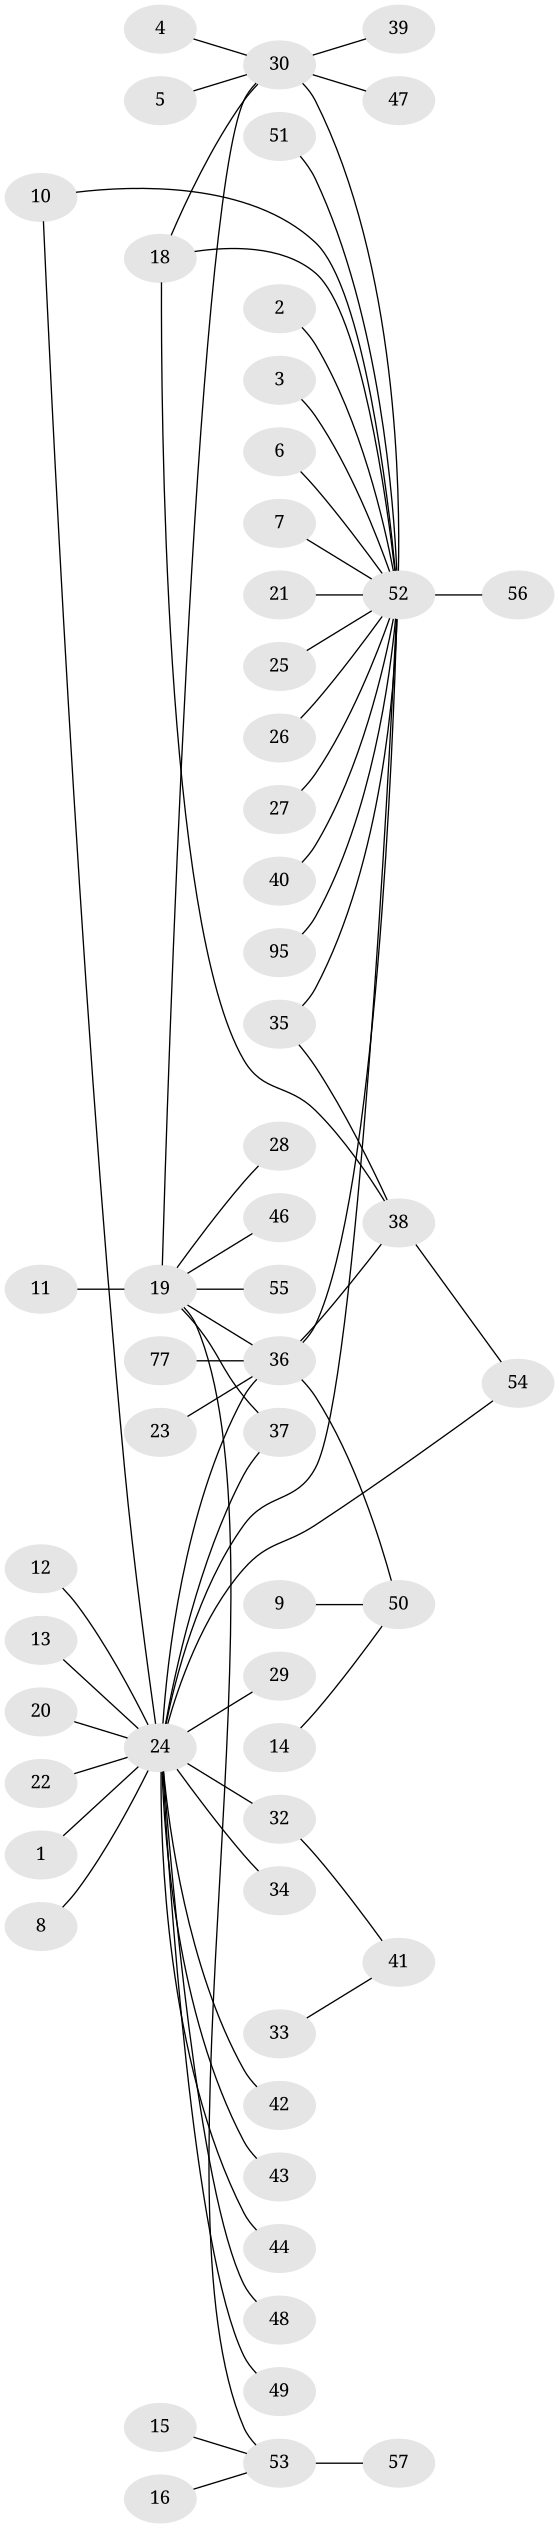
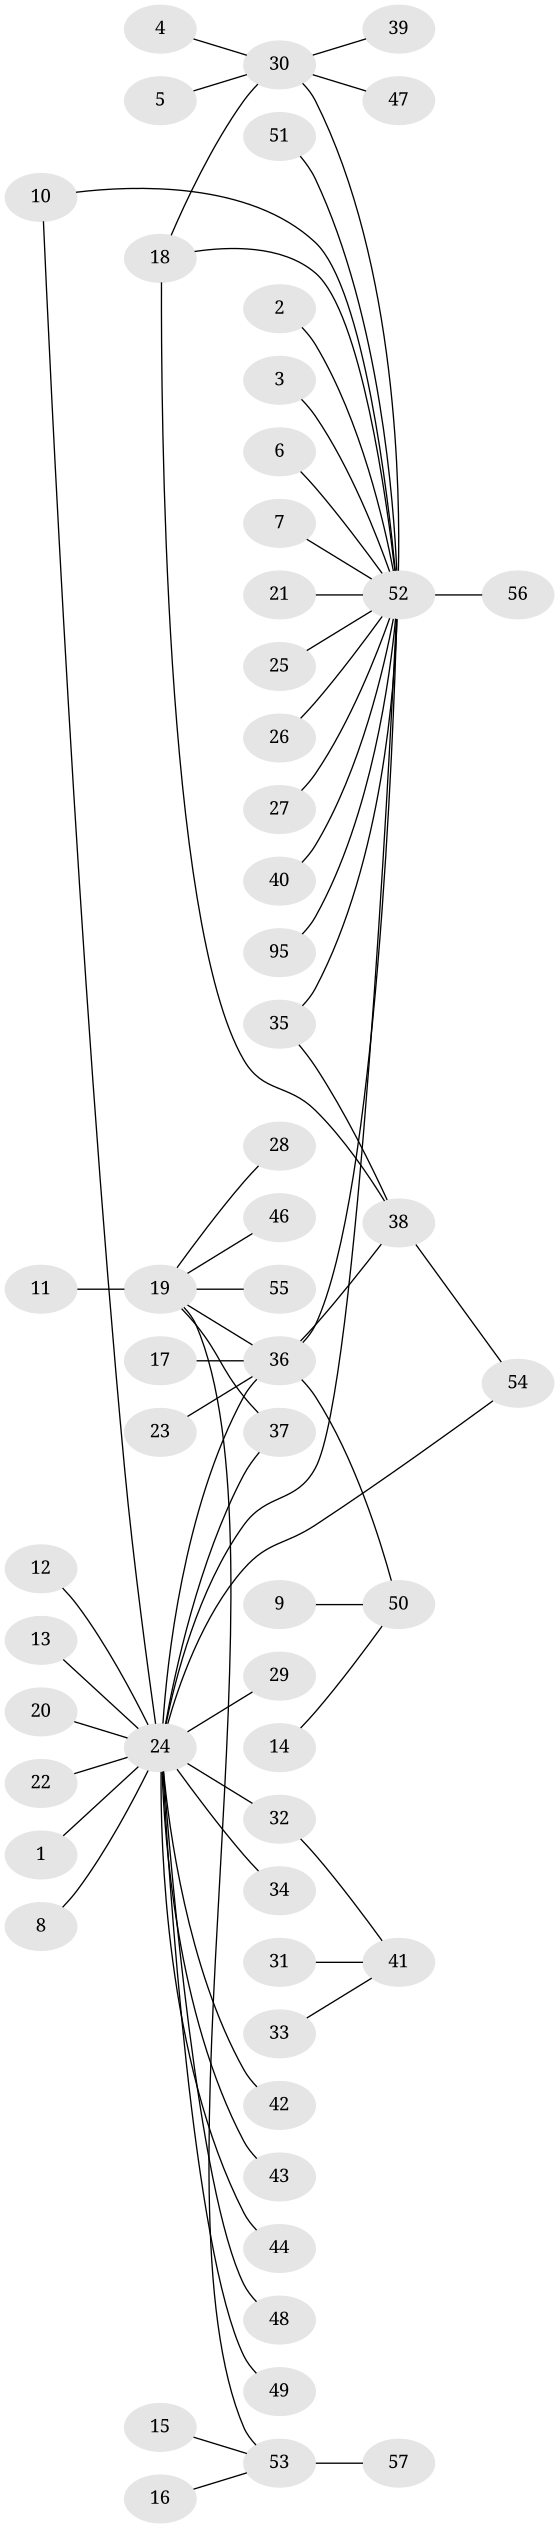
(186, 671) -> none
(160, 1361) -> (160, 1361)
none -> (280, 1962)
